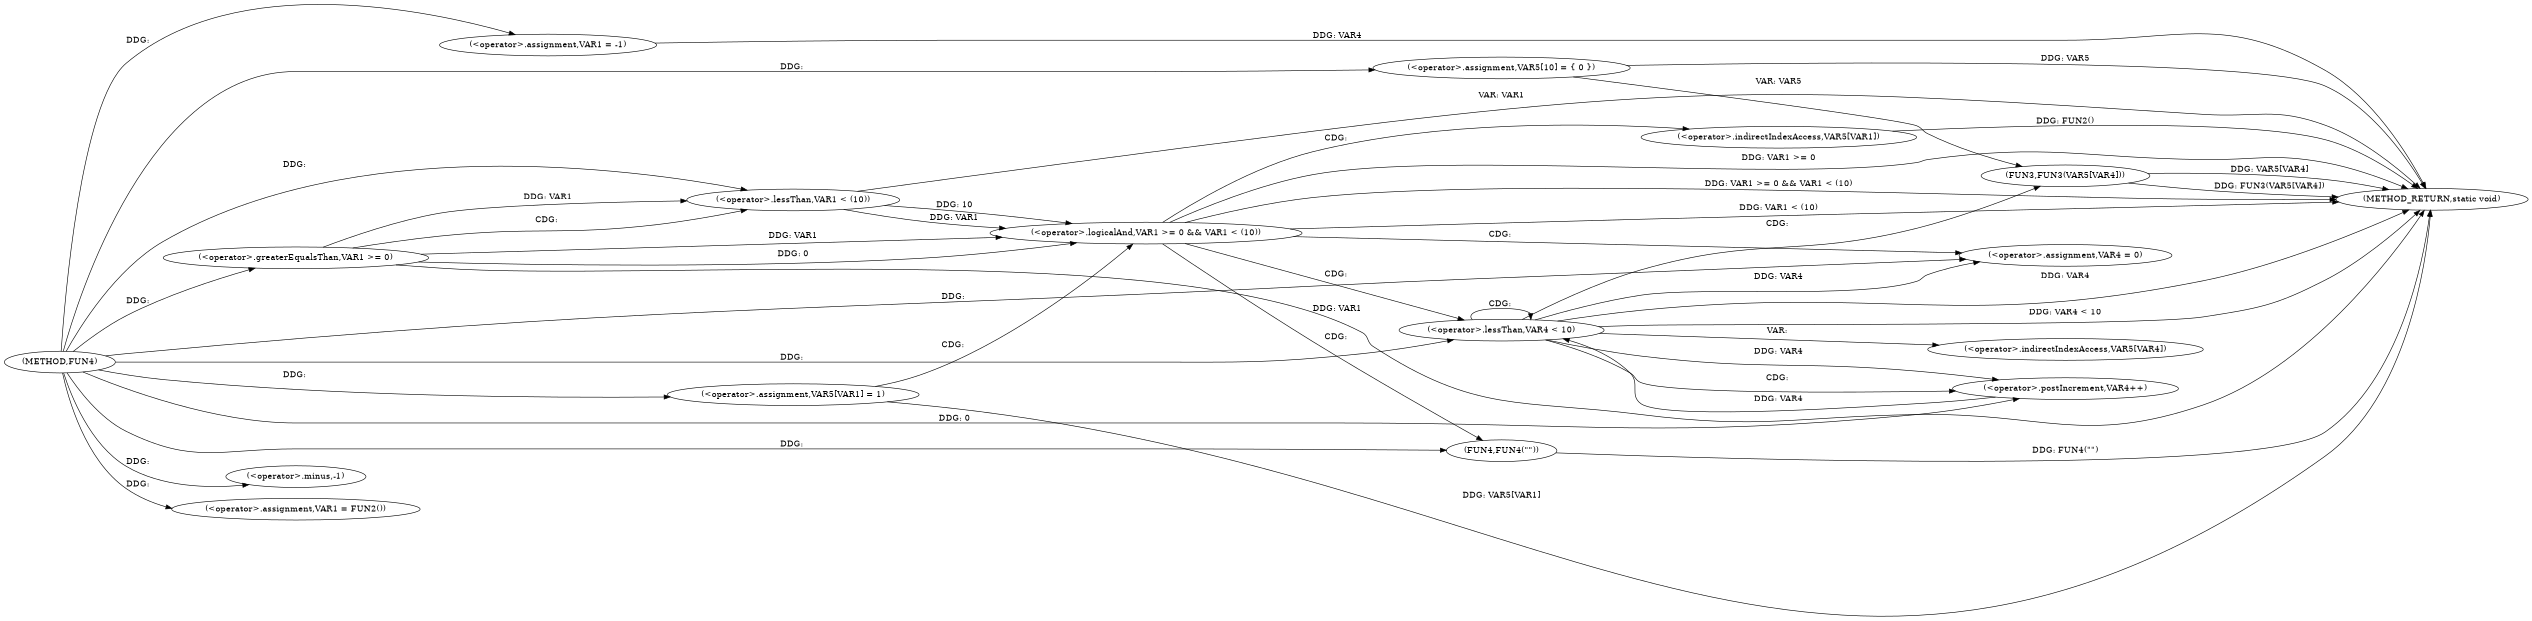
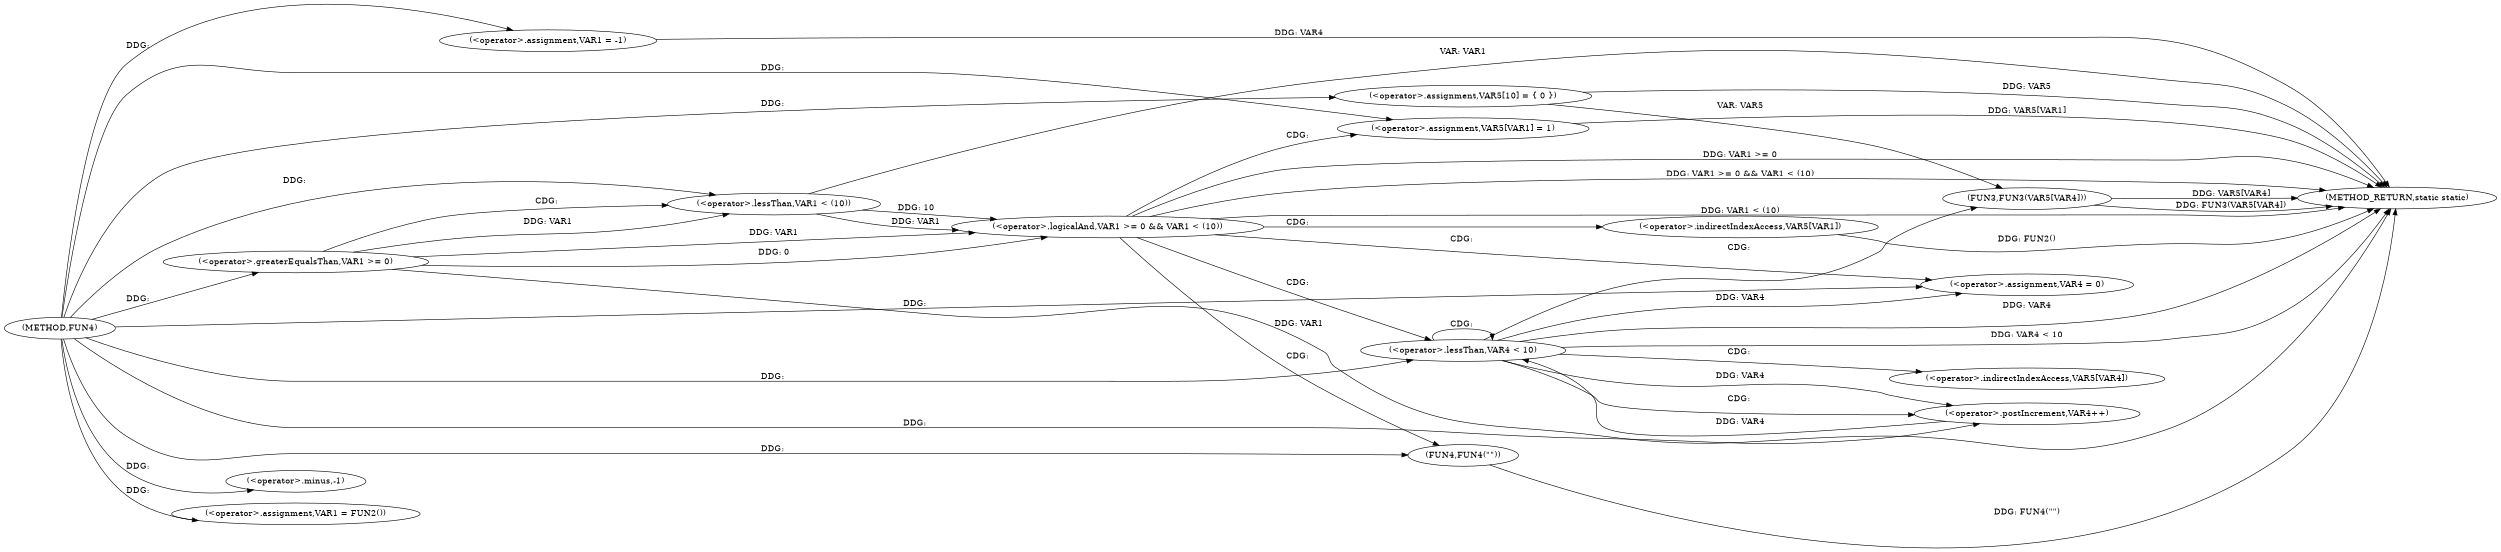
(2432, 199) -> (2397, 198)
(1779, 331) -> (1740, 352)
(1009, 332) -> (1234, 163)
(955, 418) -> (916, 423)
